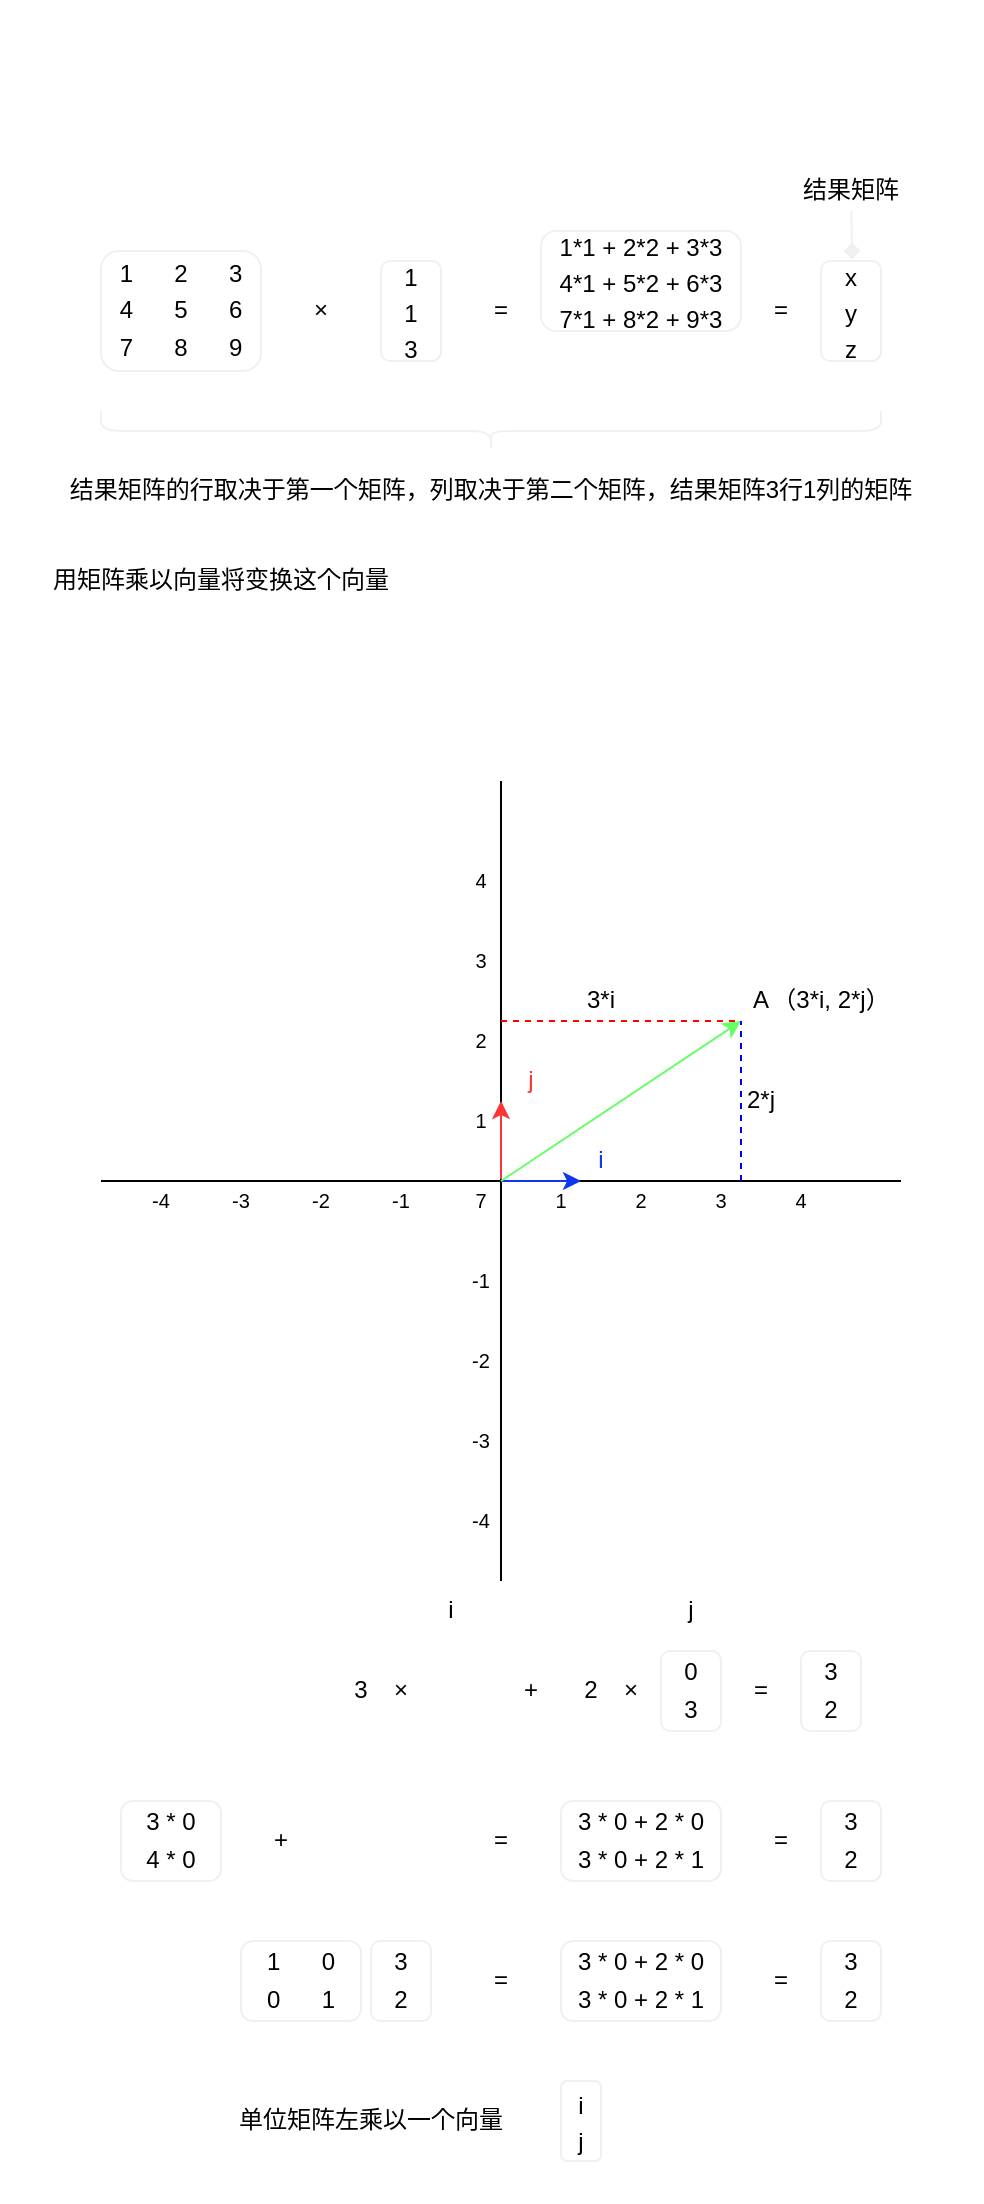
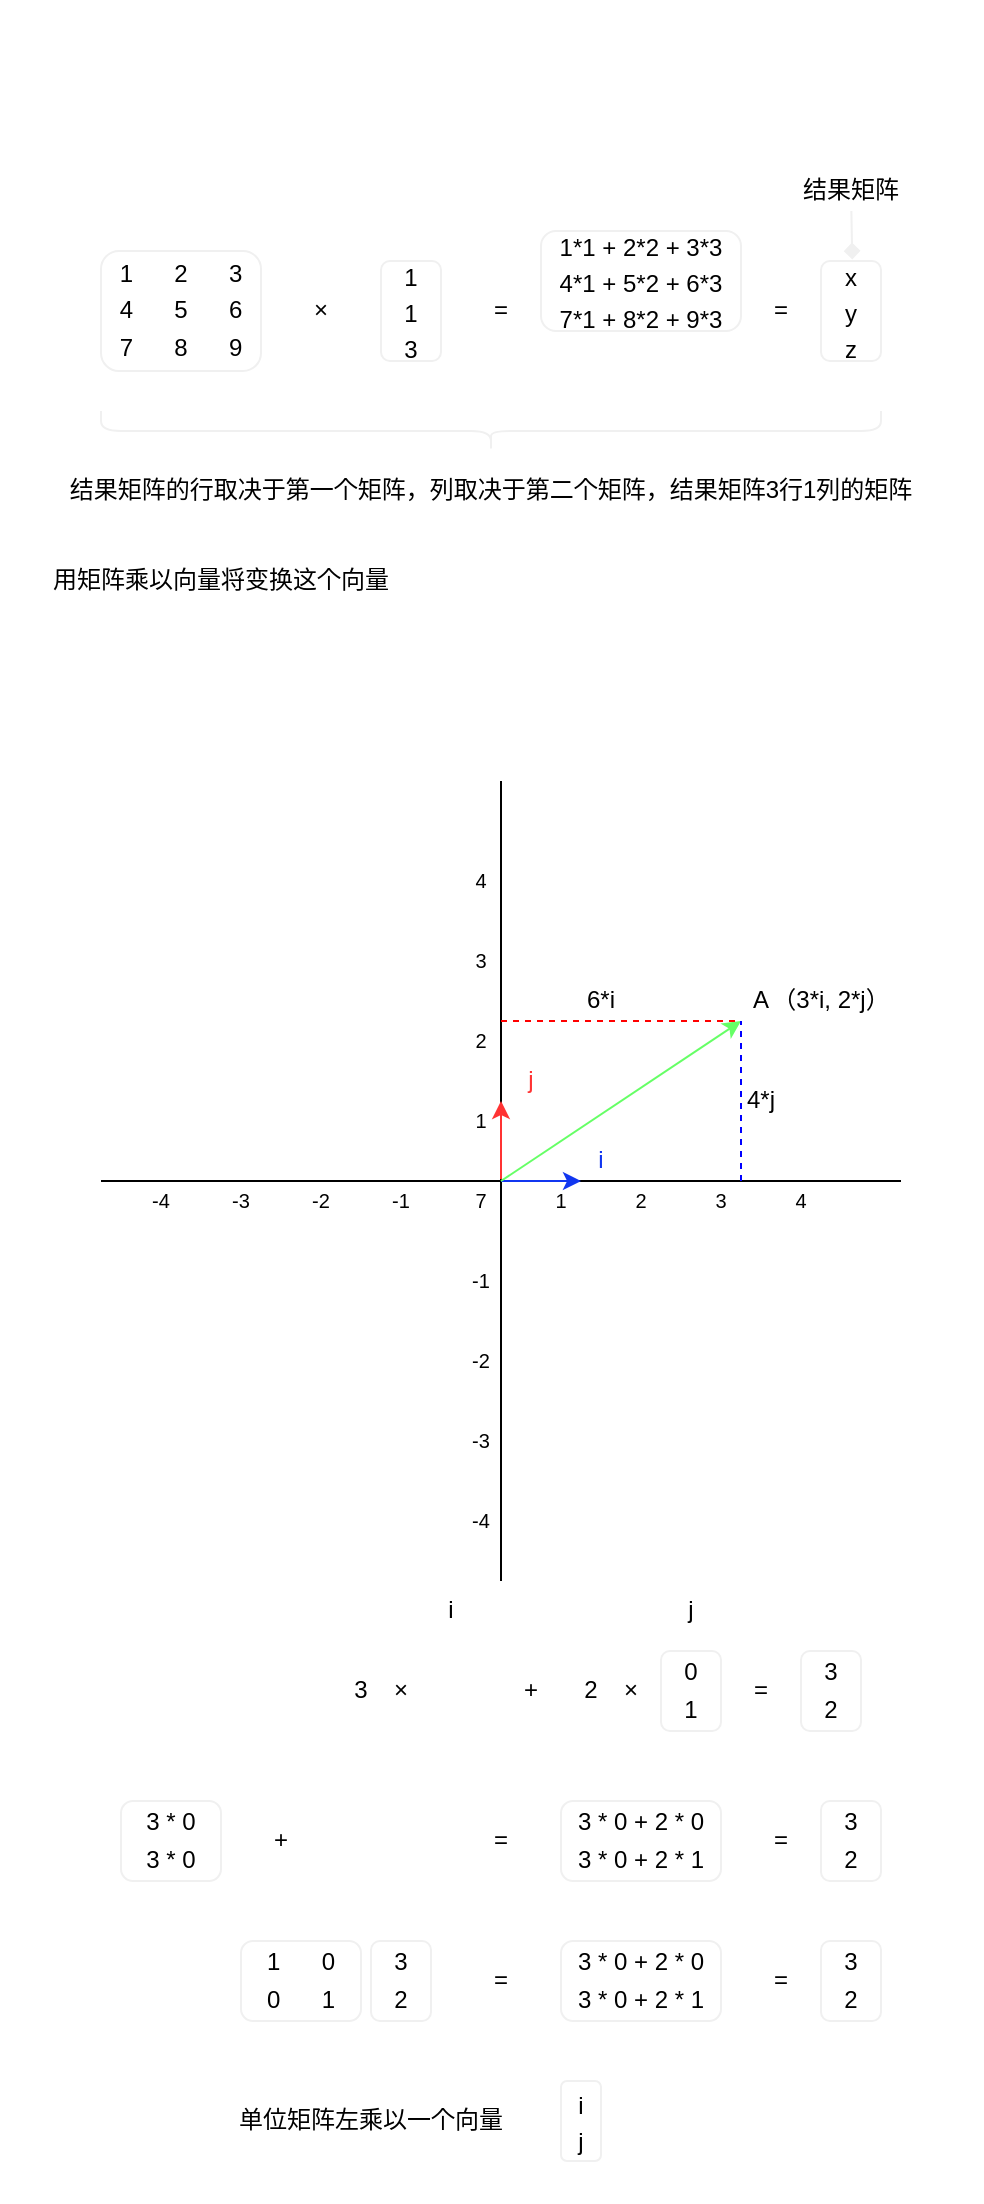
(602, 1001) -> (602, 1001)
(762, 1101) -> (762, 1101)
(692, 1691) -> (692, 1691)
(172, 1841) -> (172, 1841)
